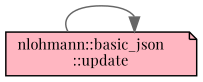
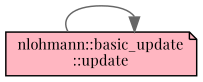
(101, 54) -> (101, 54)
